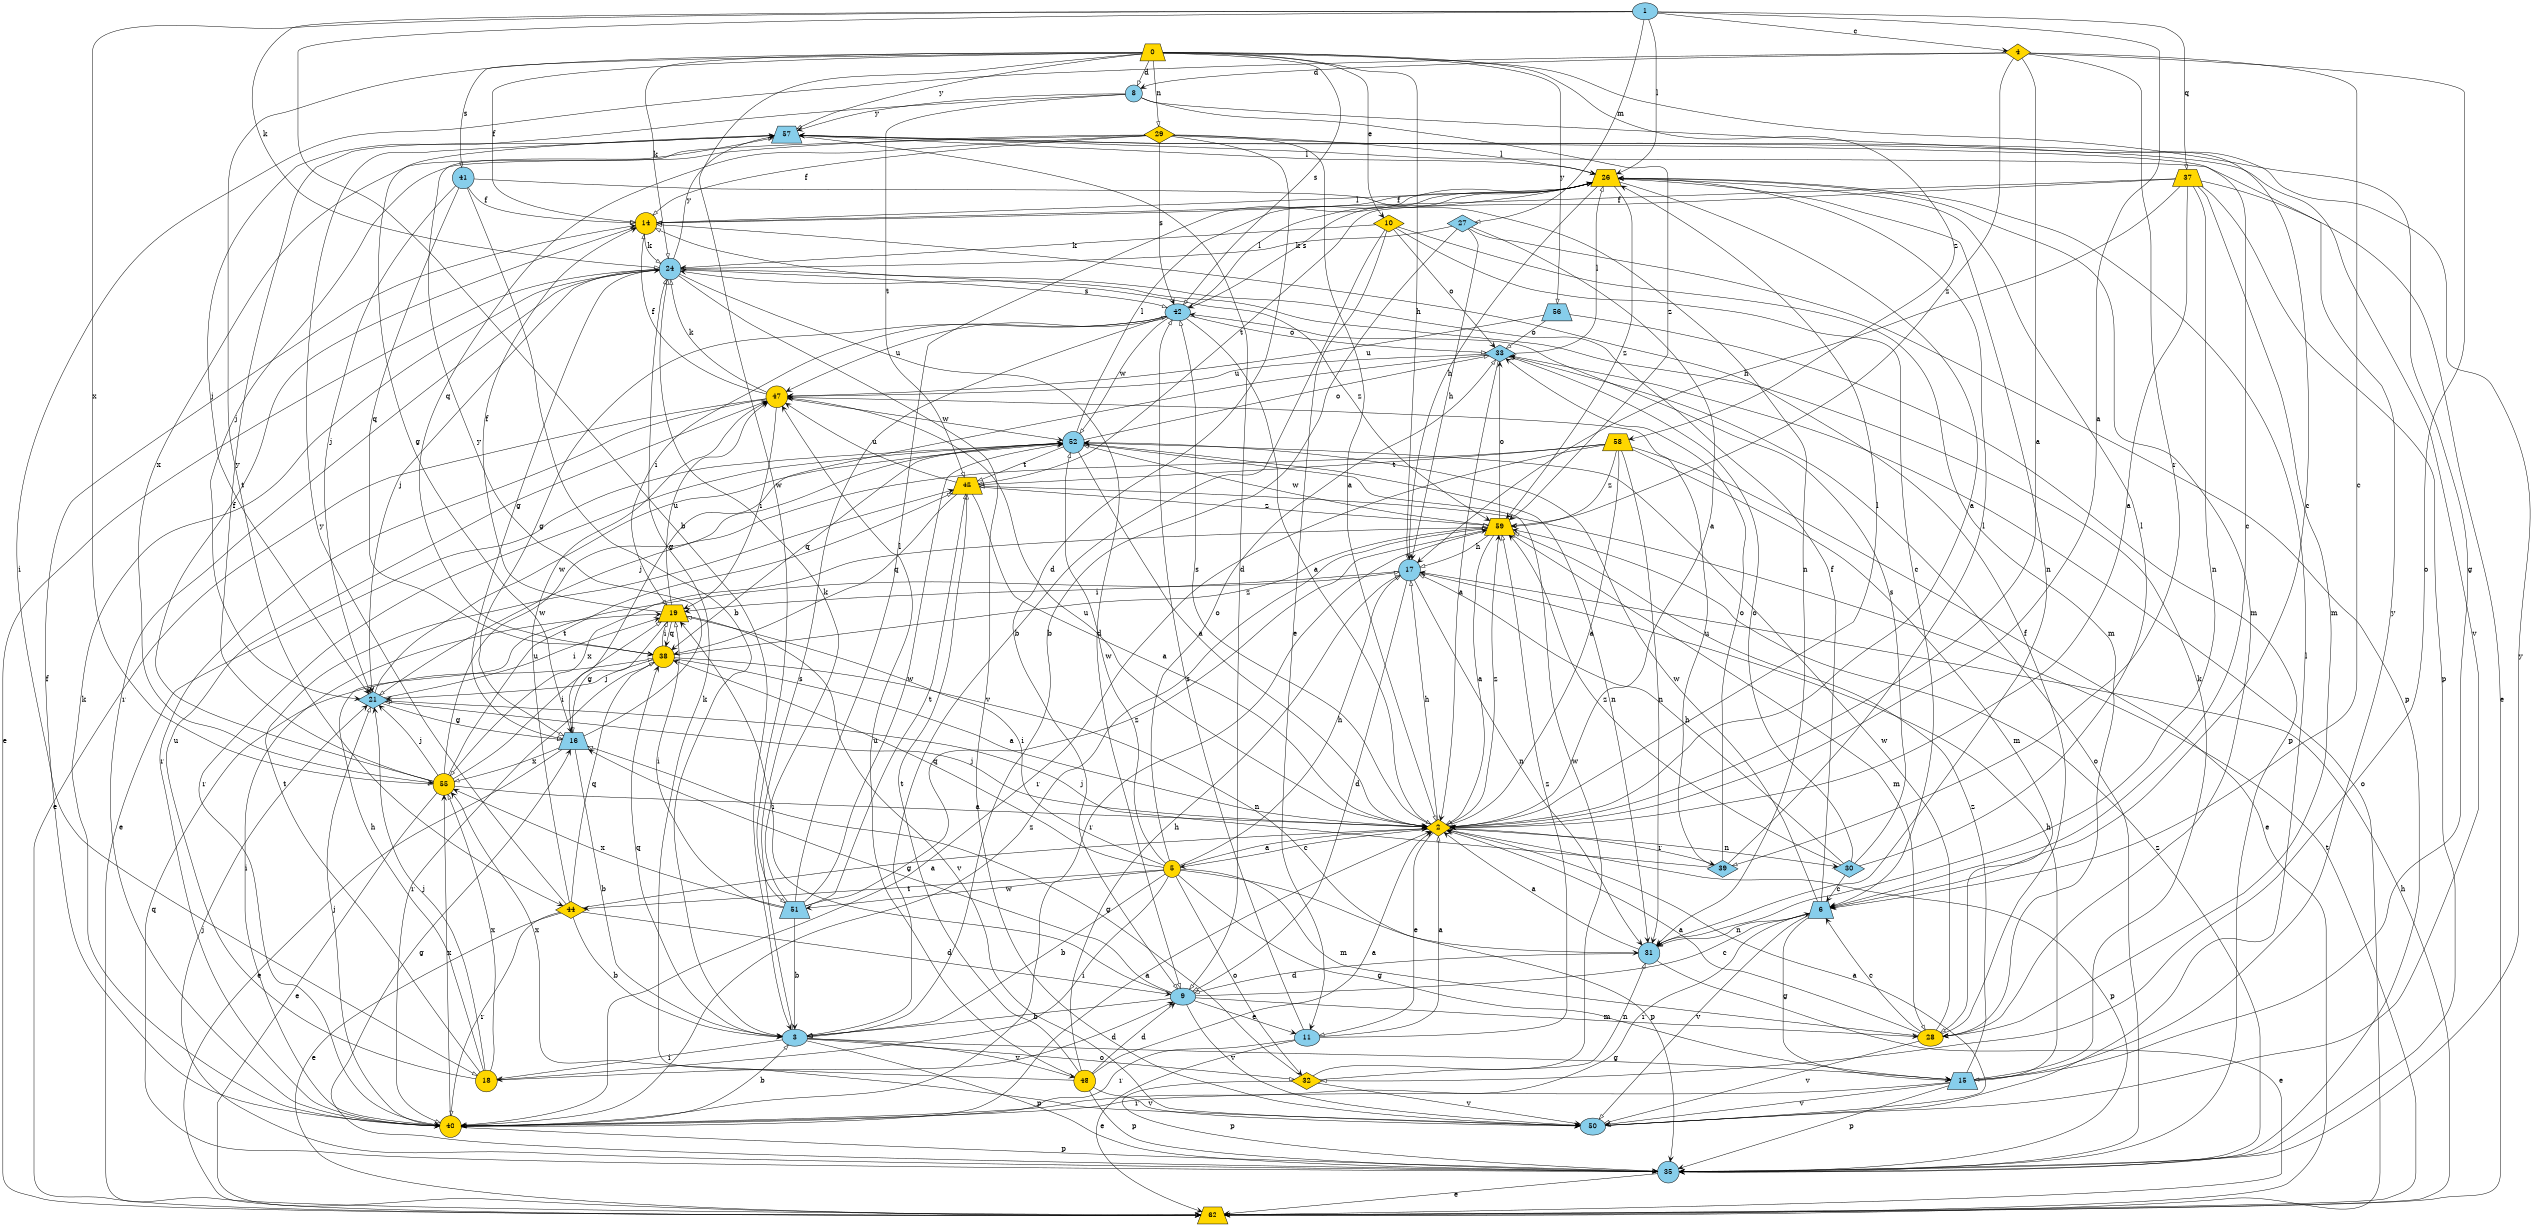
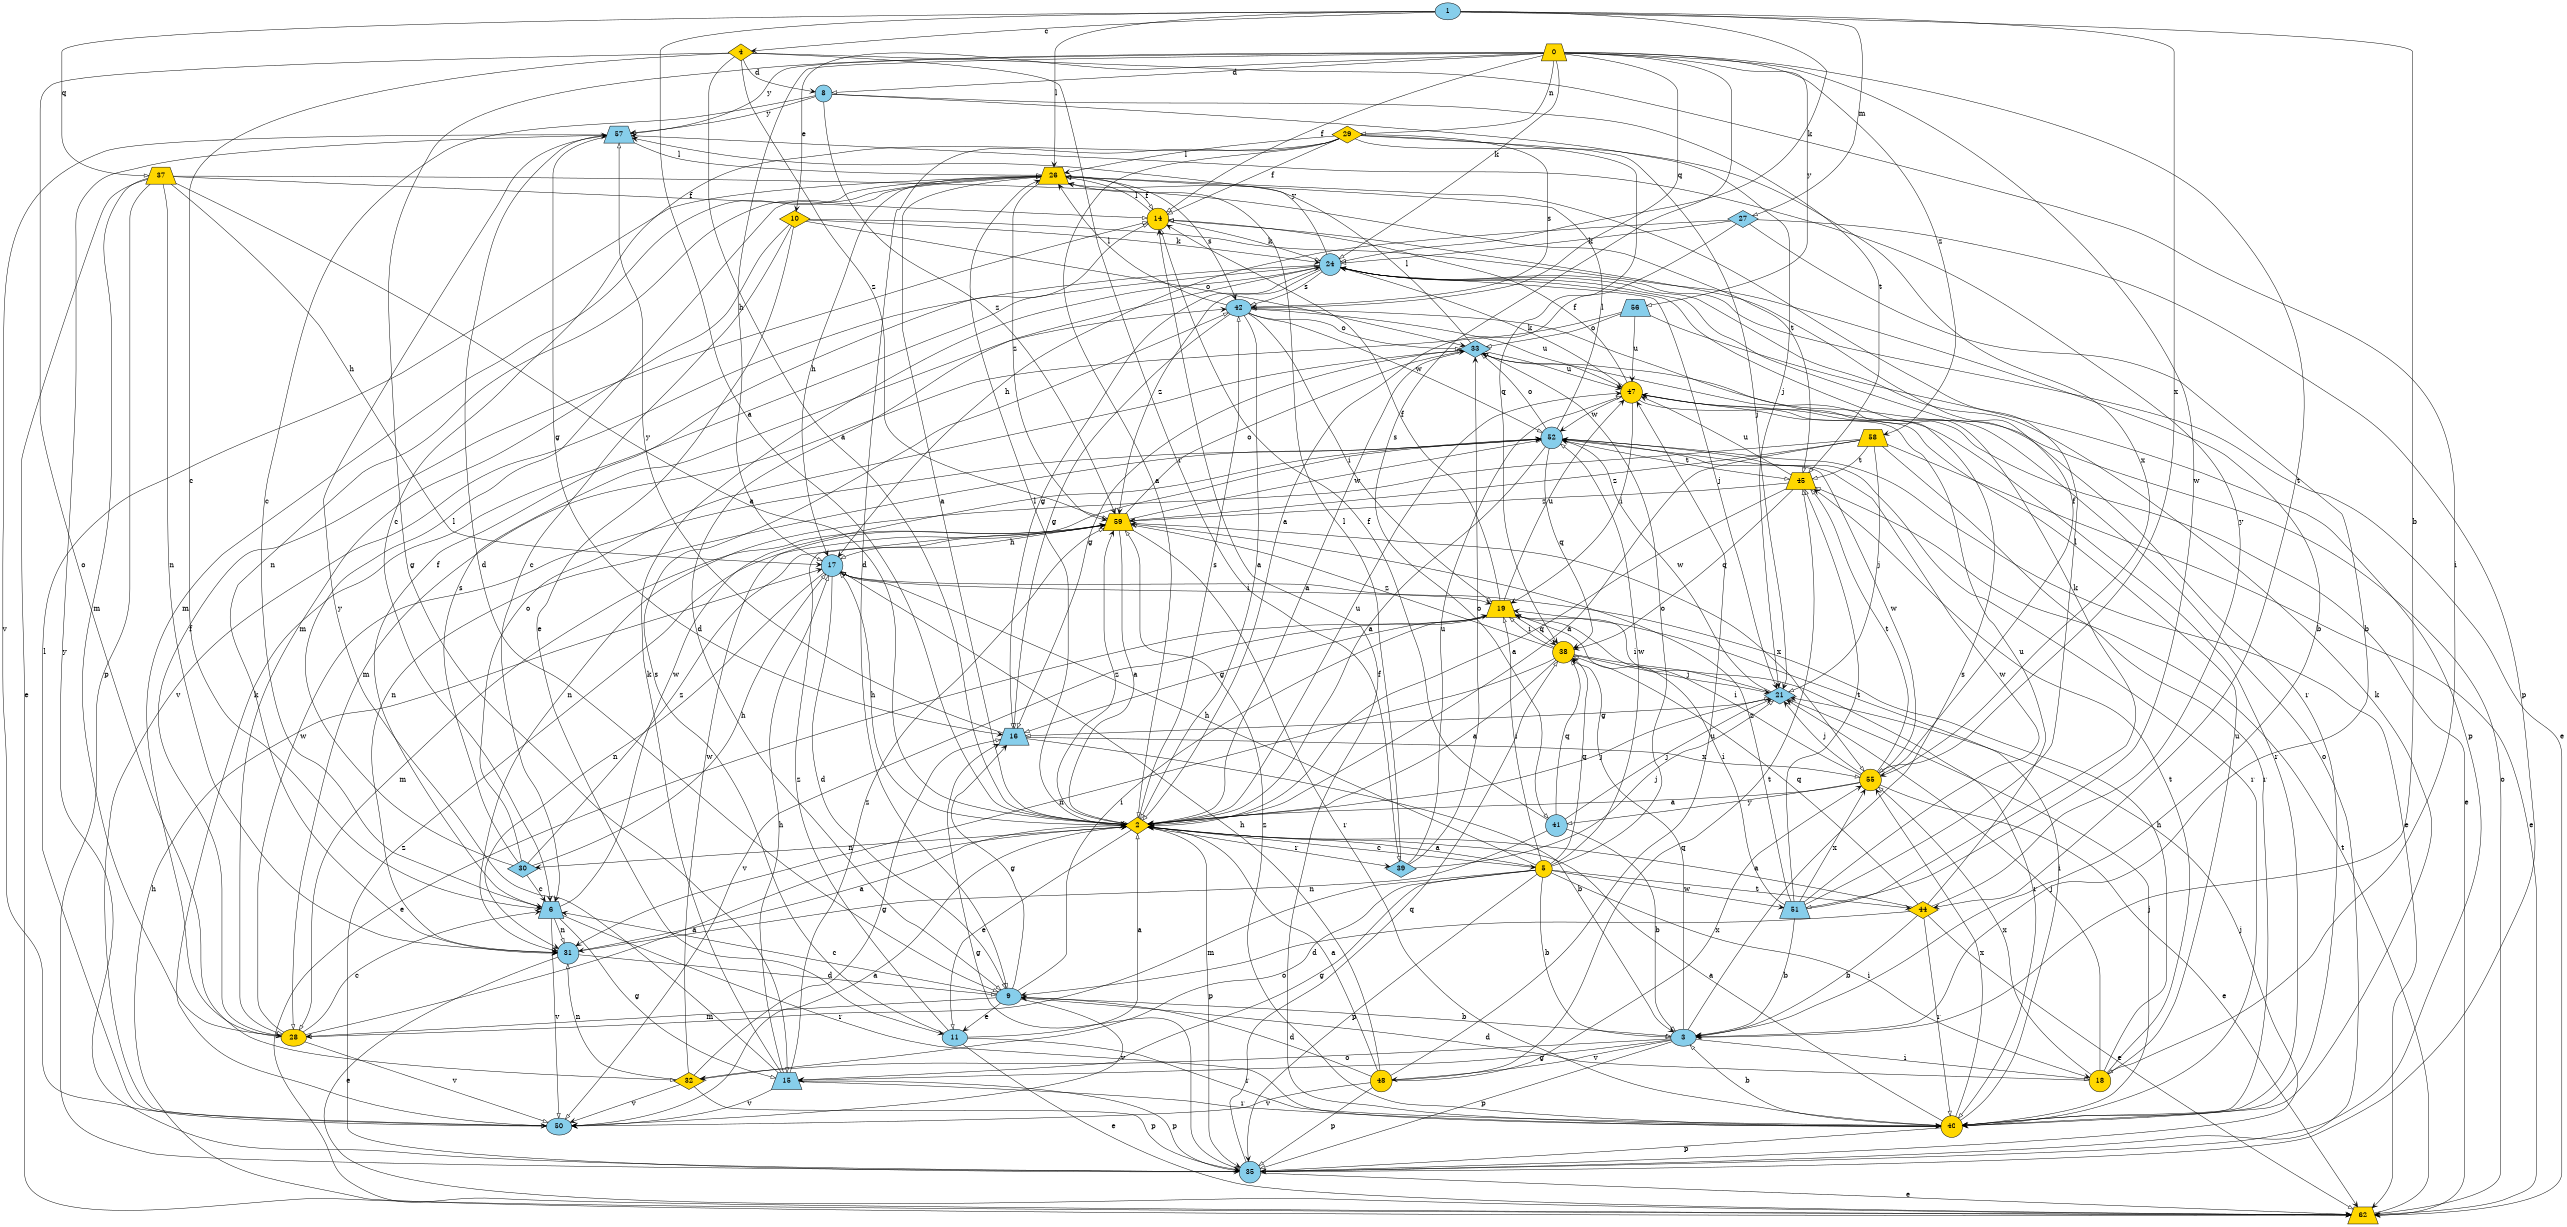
(1316, 178) -> (1680, 176)
(265, 305) -> (1716, 804)
(1973, 694) -> (784, 452)
(204, 1170) -> (601, 1202)
